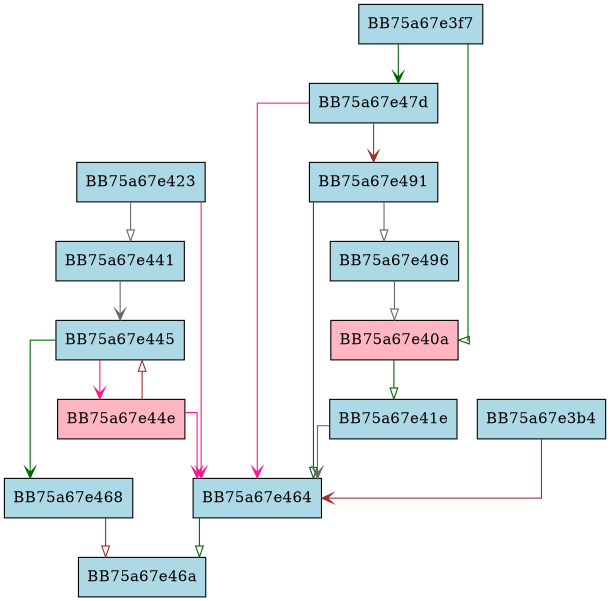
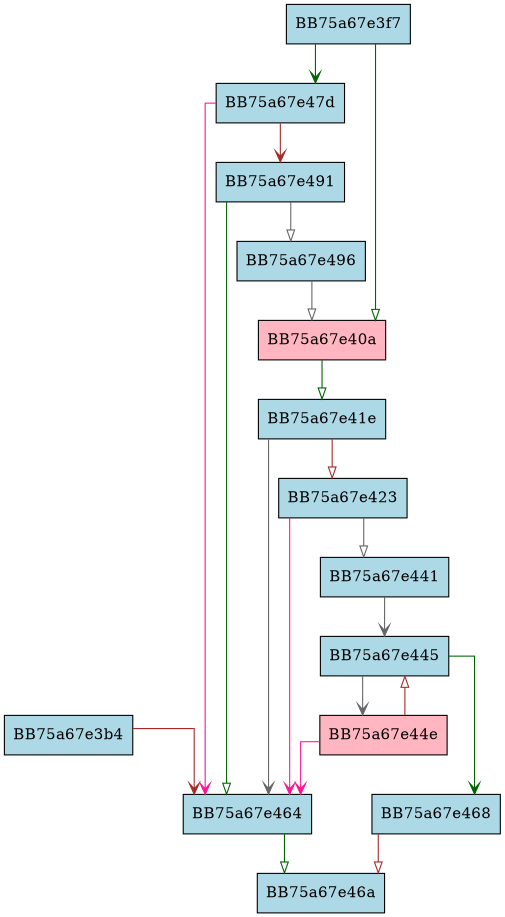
(100, 374) -> (363, 690)
none -> (332, 453)
